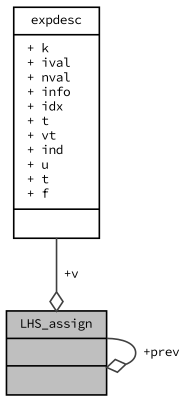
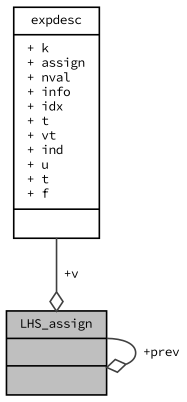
(49, 63) -> (57, 63)
